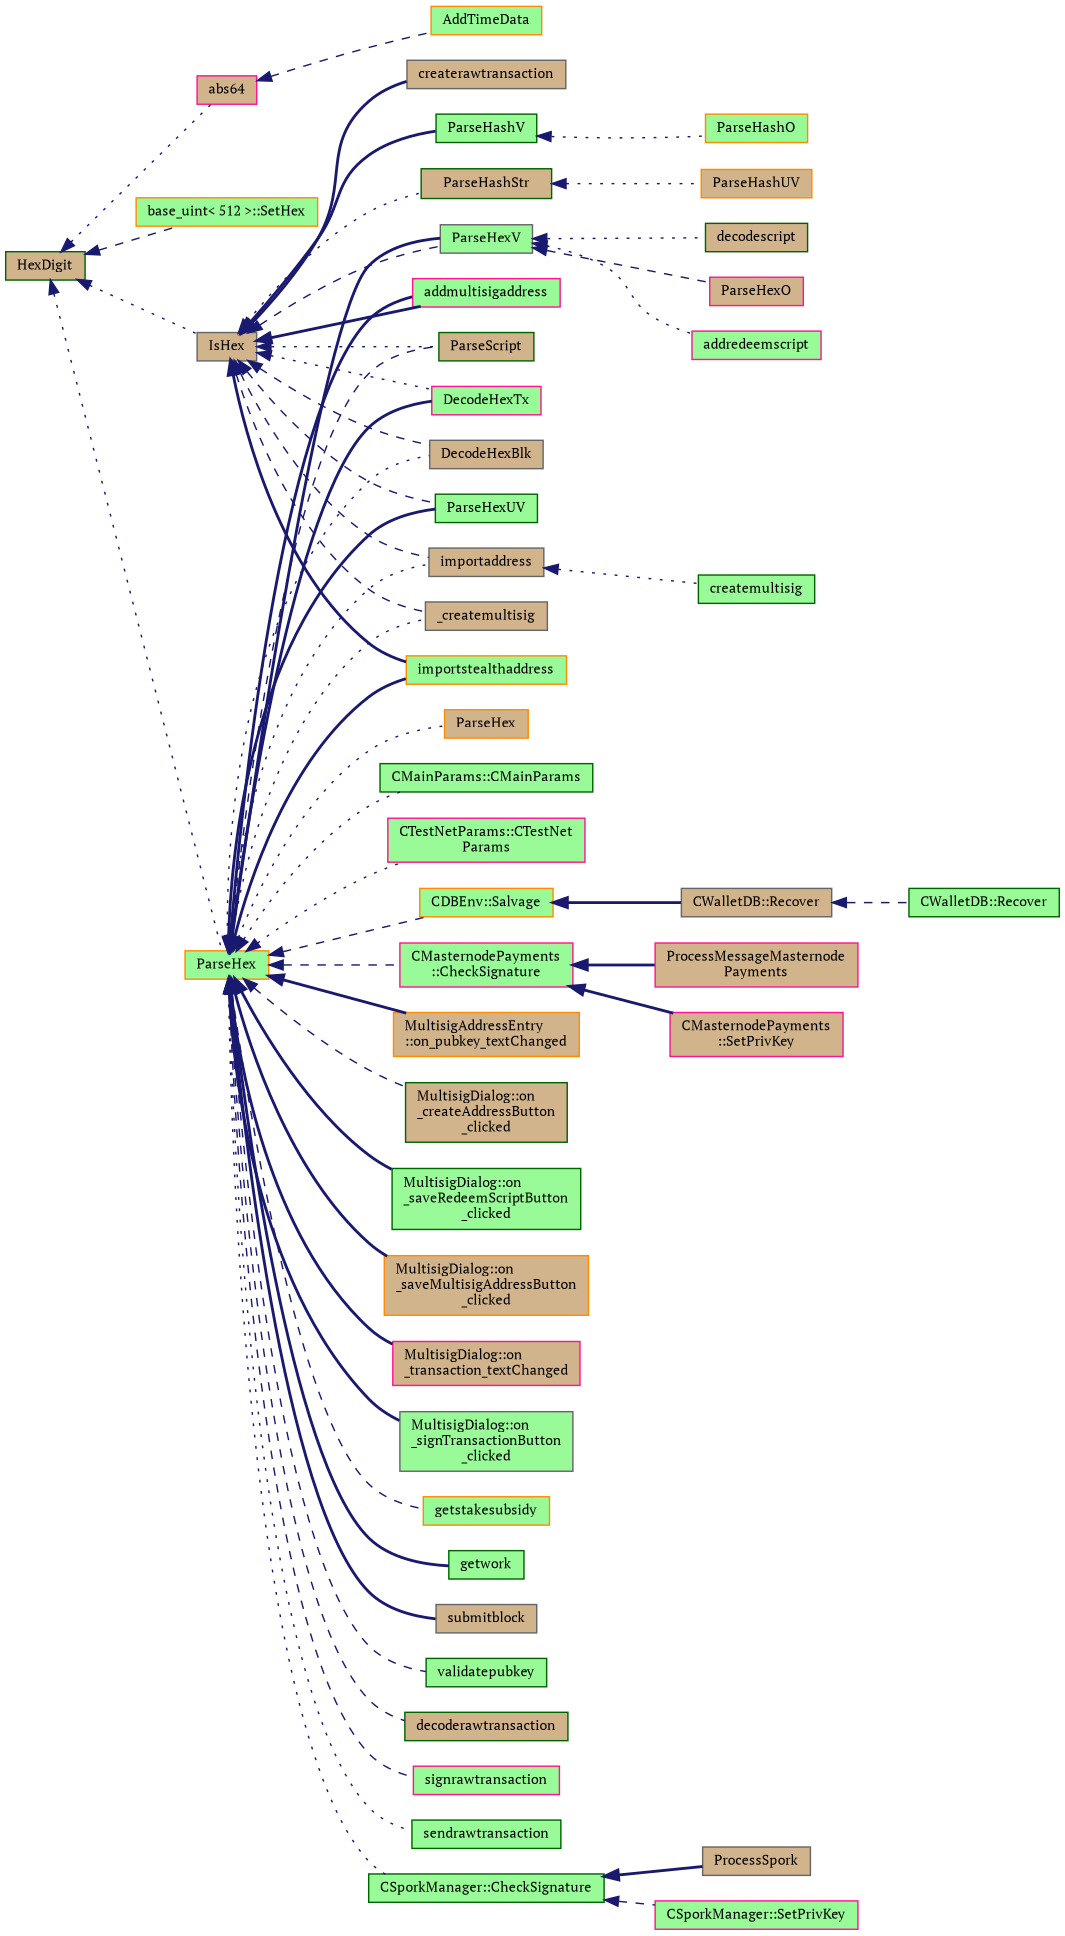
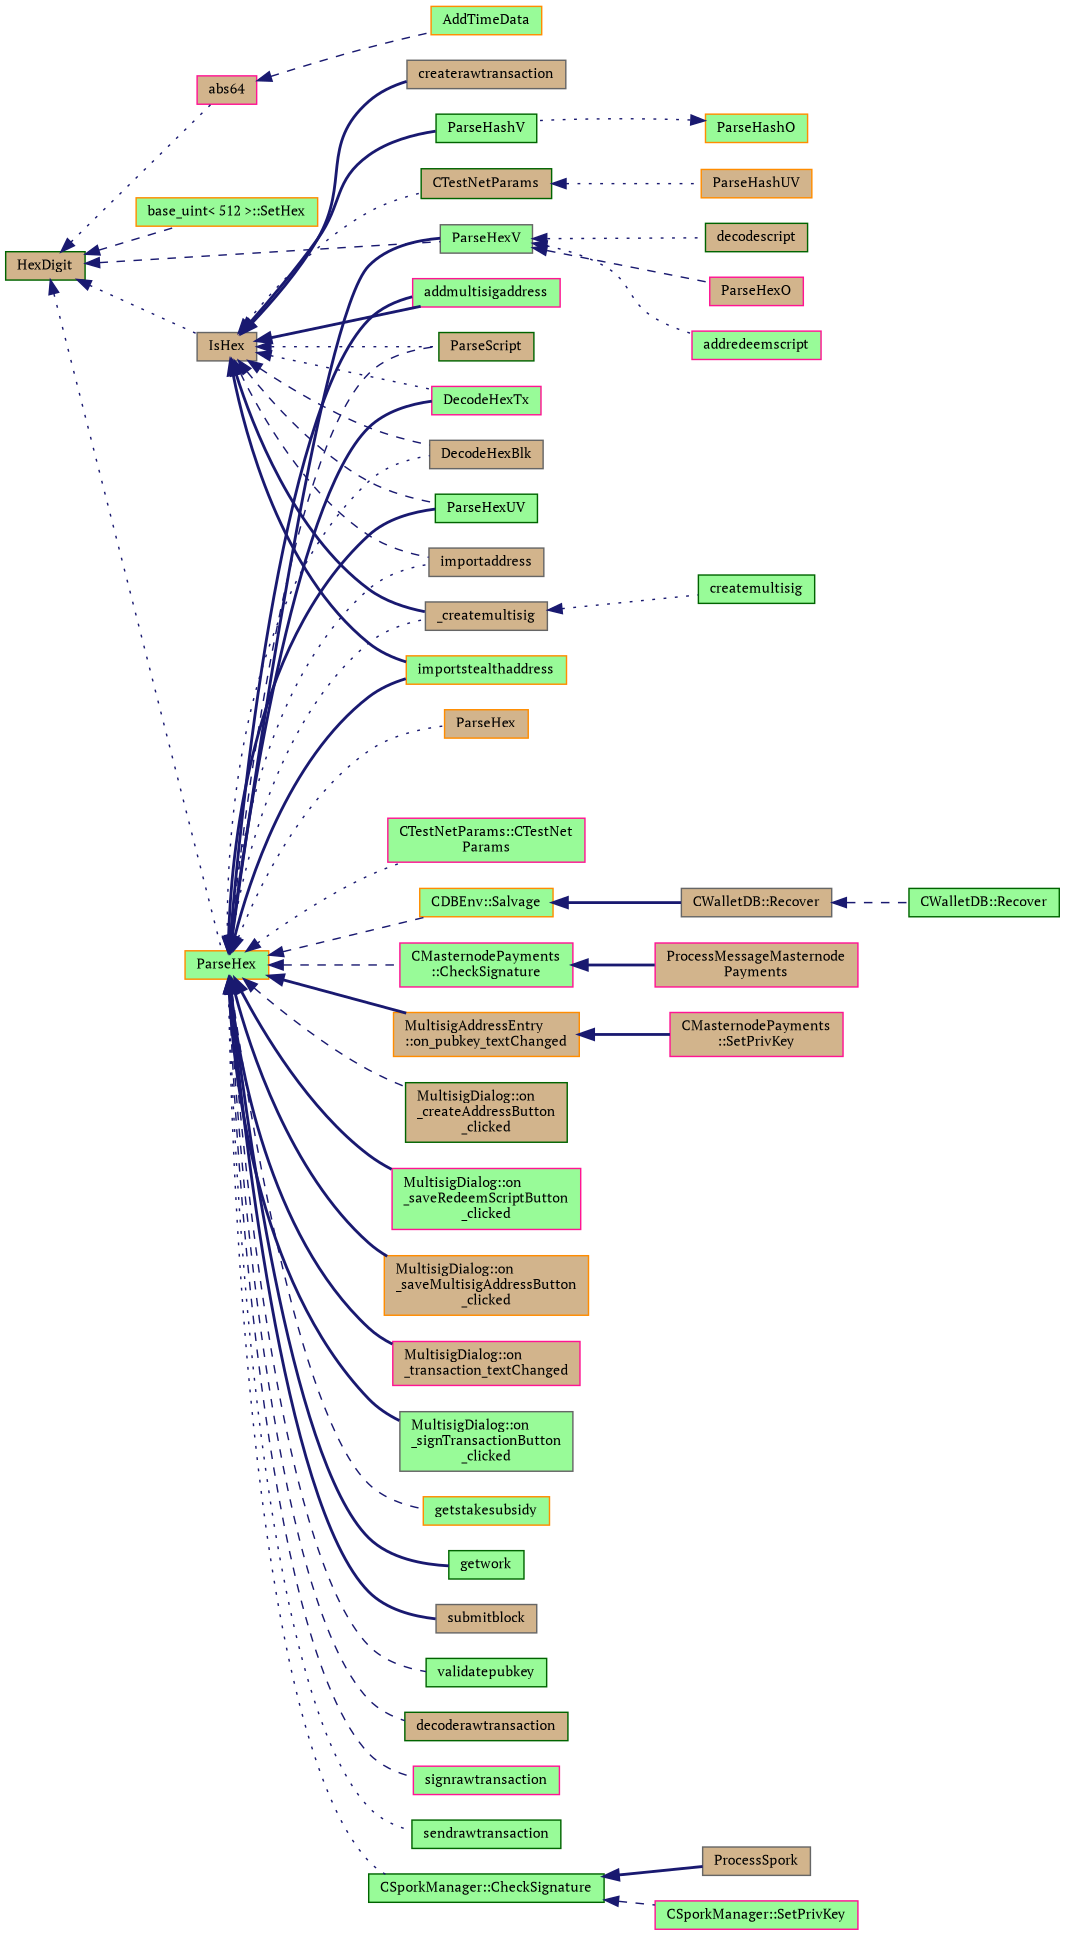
(628, 138) -> (614, 119)
(486, 184) -> (486, 184)
(346, 276) -> (270, 252)
(286, 490) -> (286, 490)
(628, 576) -> (630, 602)
(486, 778) -> none
(629, 1002) -> (632, 1034)
(486, 1199) -> (486, 1199)
